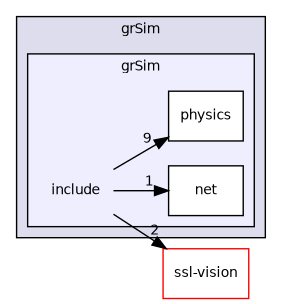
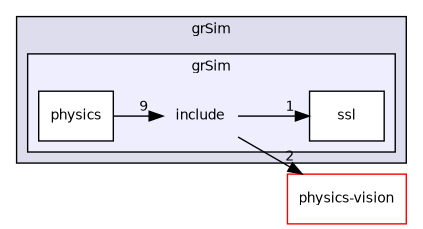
(135, 157) -> (131, 116)
(206, 191) -> (347, 116)
(206, 274) -> (347, 199)
